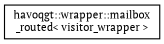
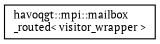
(82, 22) -> (80, 22)
